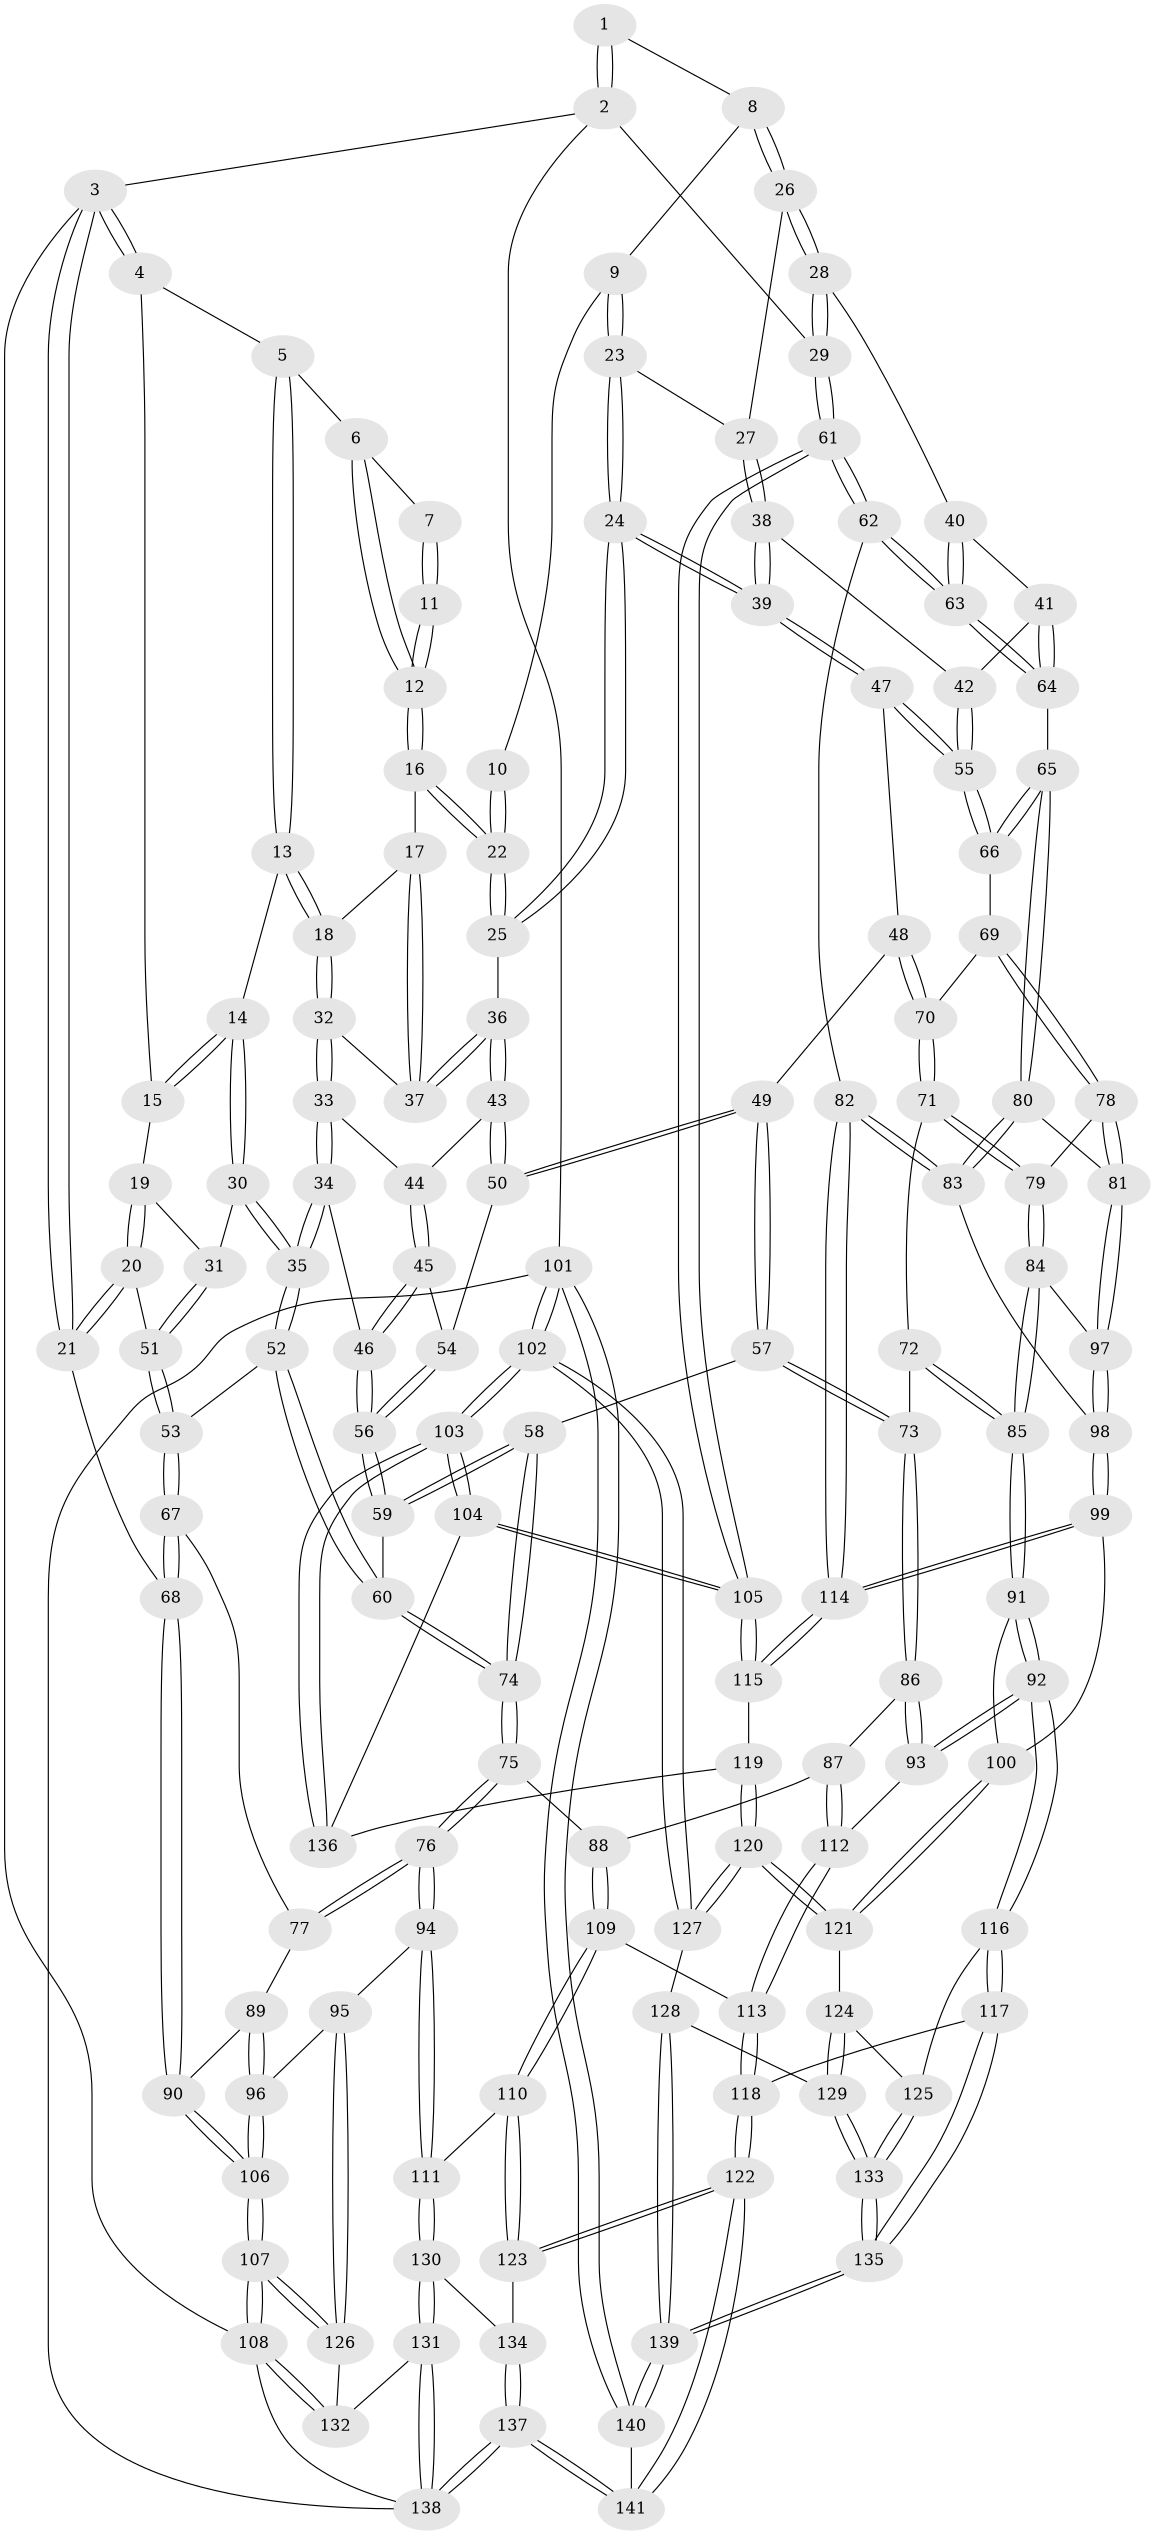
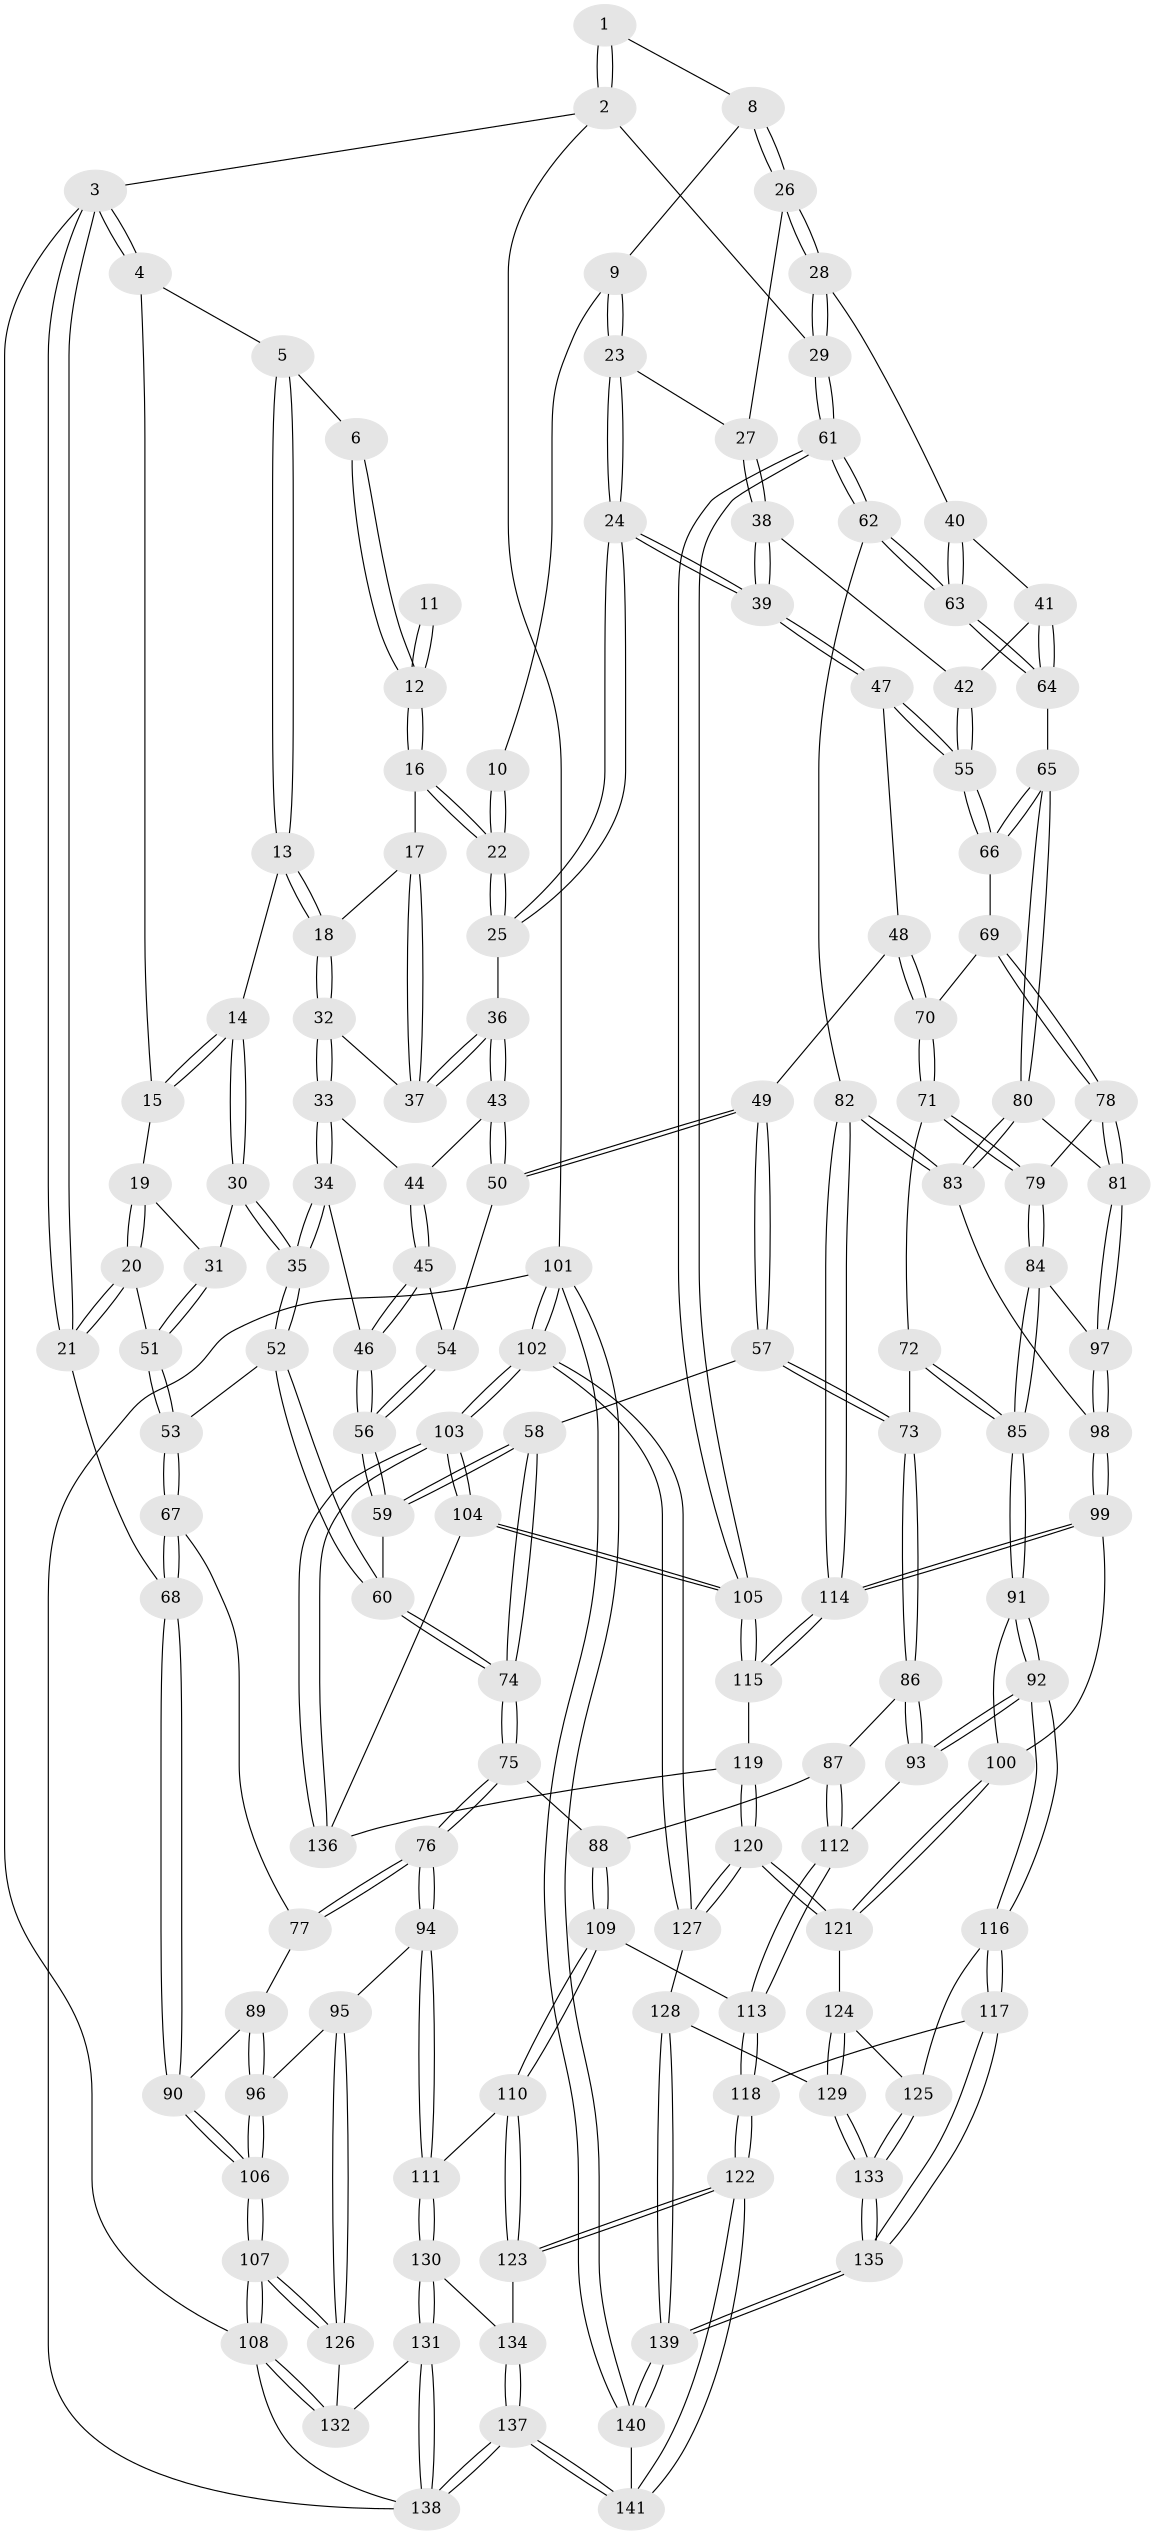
(430, 522) -> none
